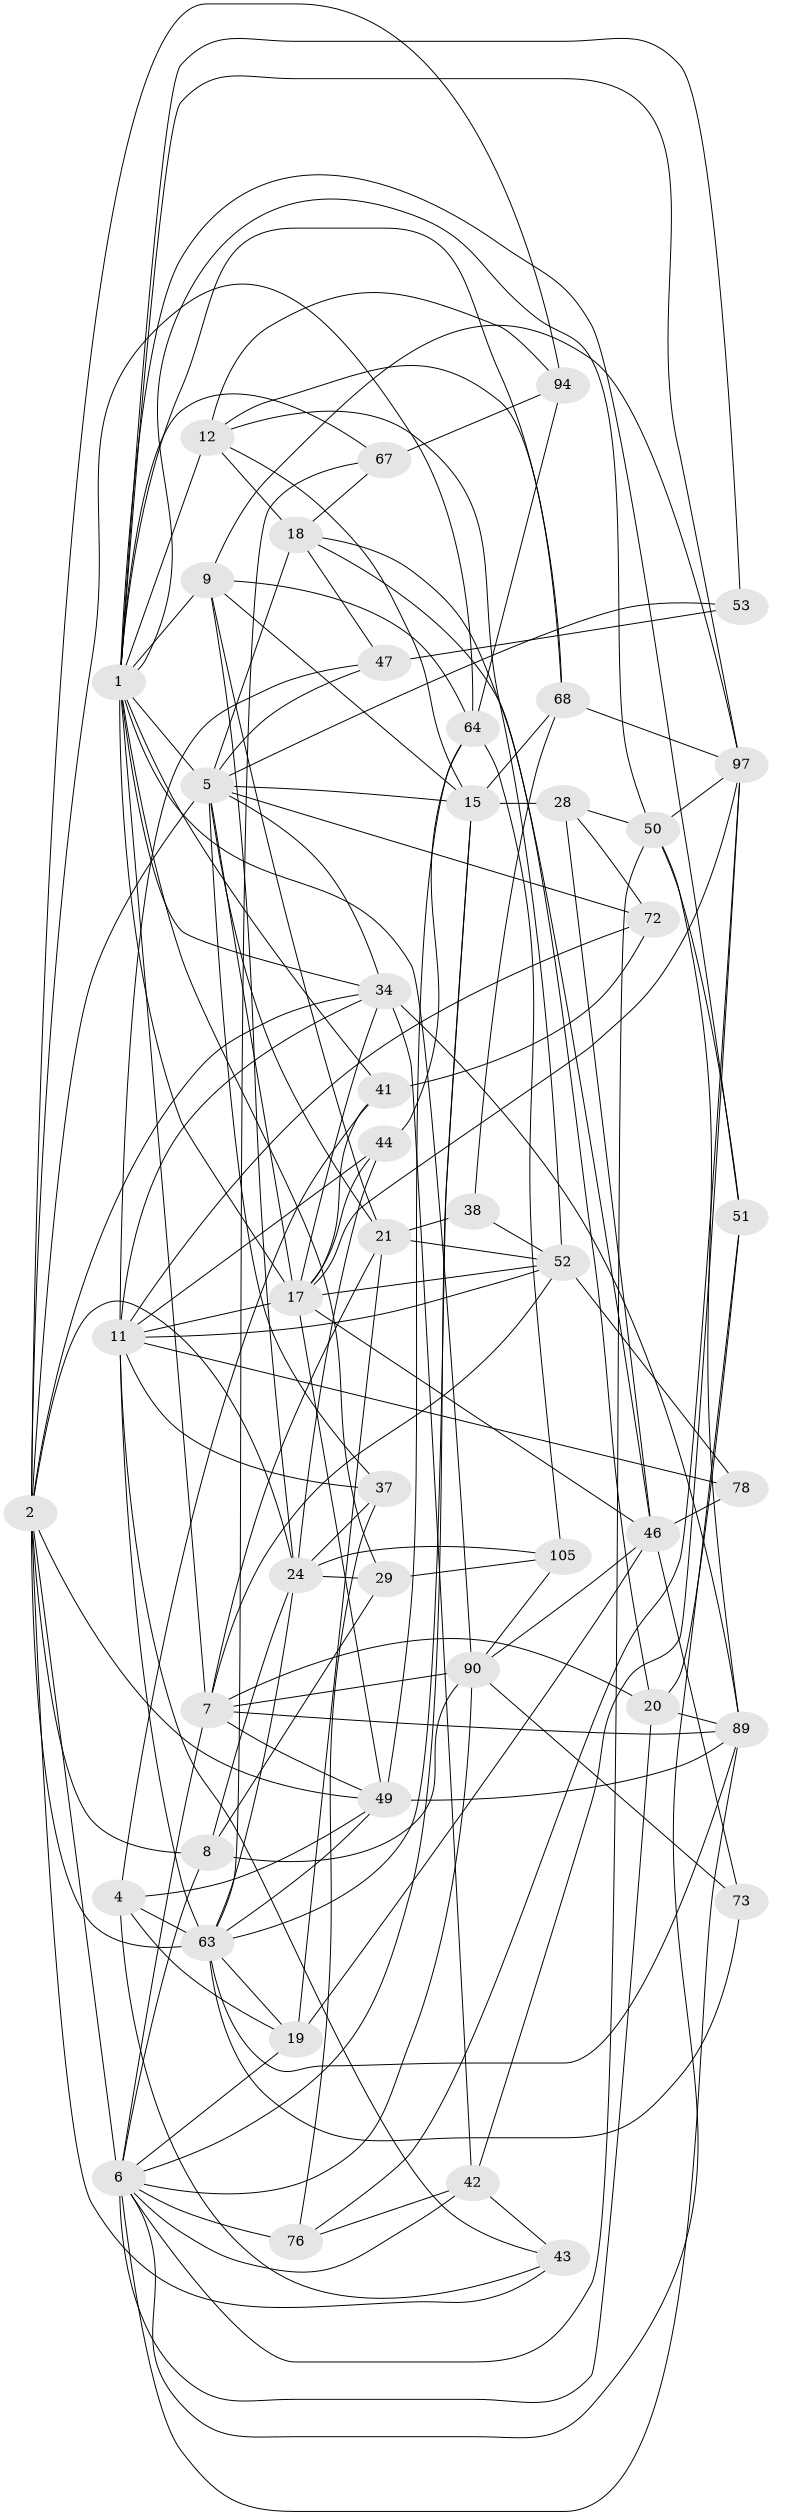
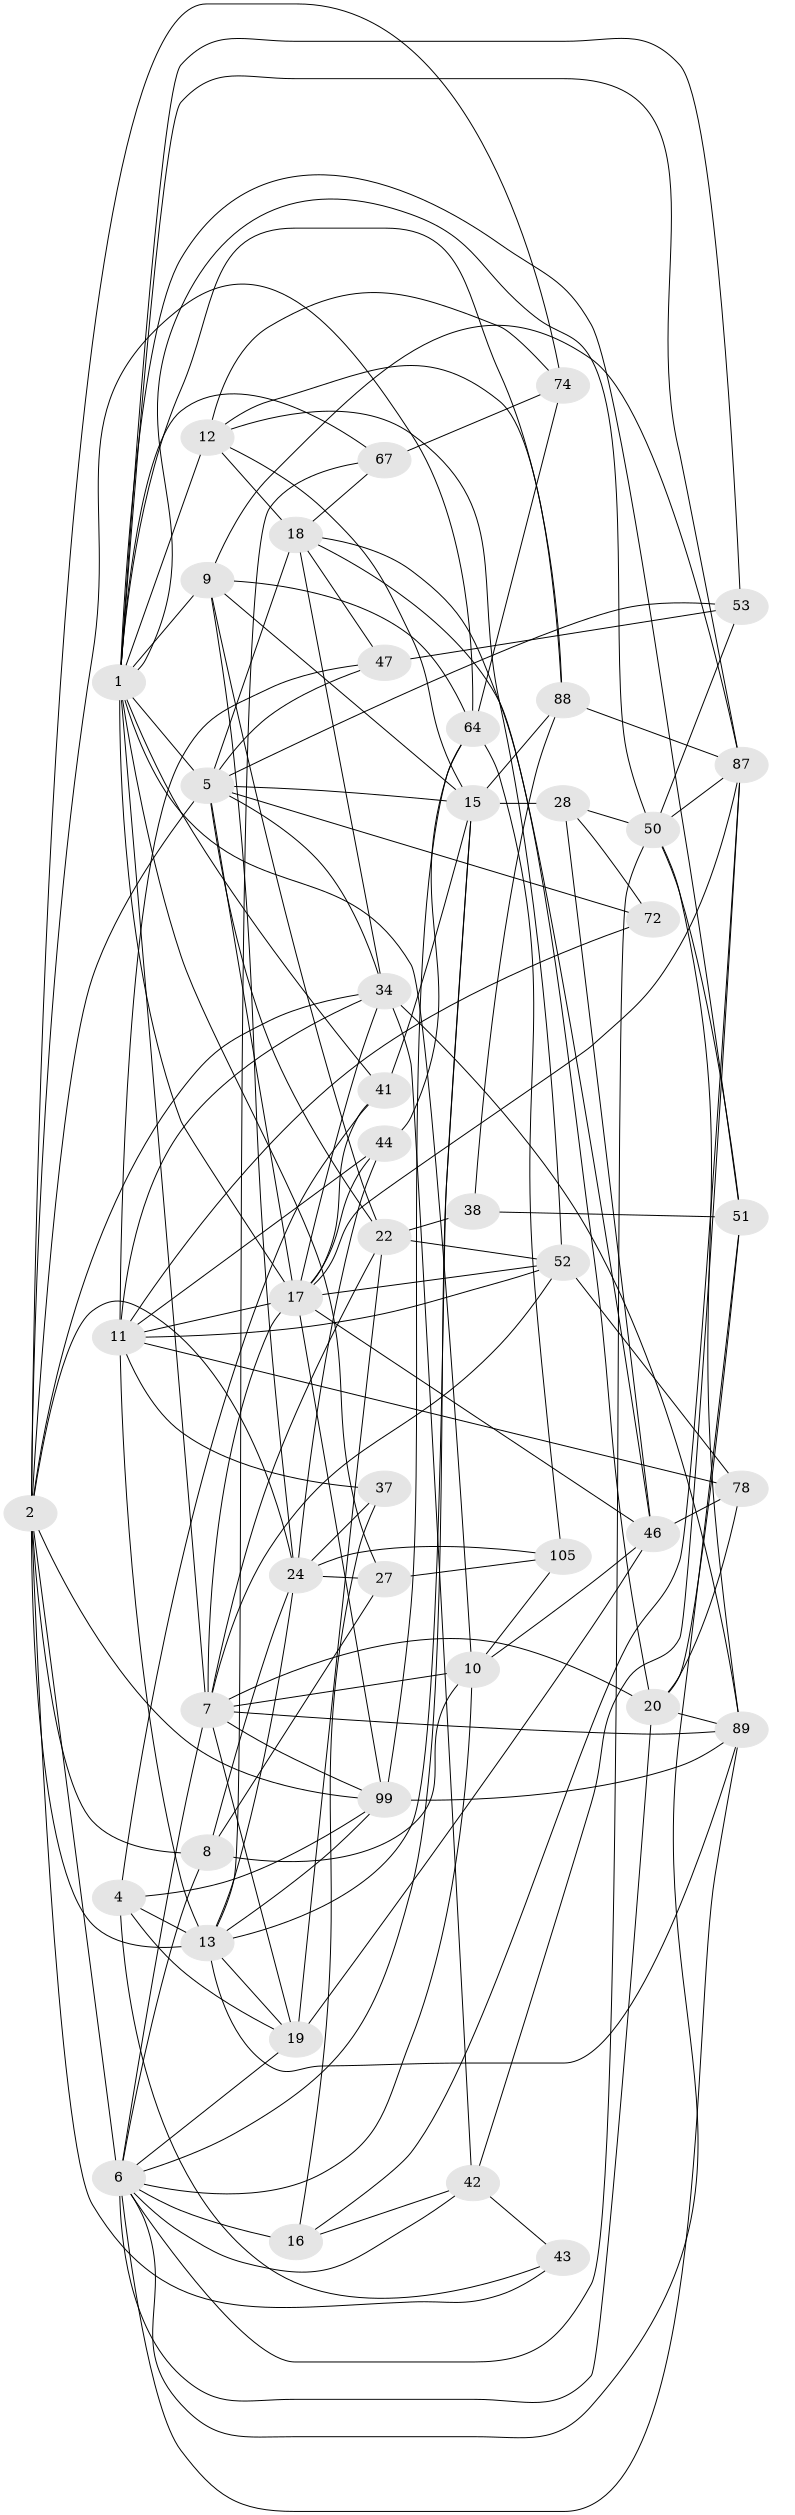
(563, 385) -> (563, 385)
(563, 700) -> (563, 700)
none -> (697, 718)
(742, 765) -> (742, 765)
(178, 926) -> (340, 763)
(558, 1030) -> (430, 954)
(235, 1138) -> none
(384, 1237) -> (384, 1237)
(518, 1237) -> (629, 1215)
none -> (223, 1498)
(384, 1579) -> (384, 1579)
none -> (711, 1603)
(473, 1670) -> (473, 1670)
(204, 1782) -> none
(384, 1800) -> (384, 1800)
none -> (254, 1882)
(742, 1902) -> none
(207, 1943) -> (207, 1943)
(296, 2242) -> (296, 2242)
